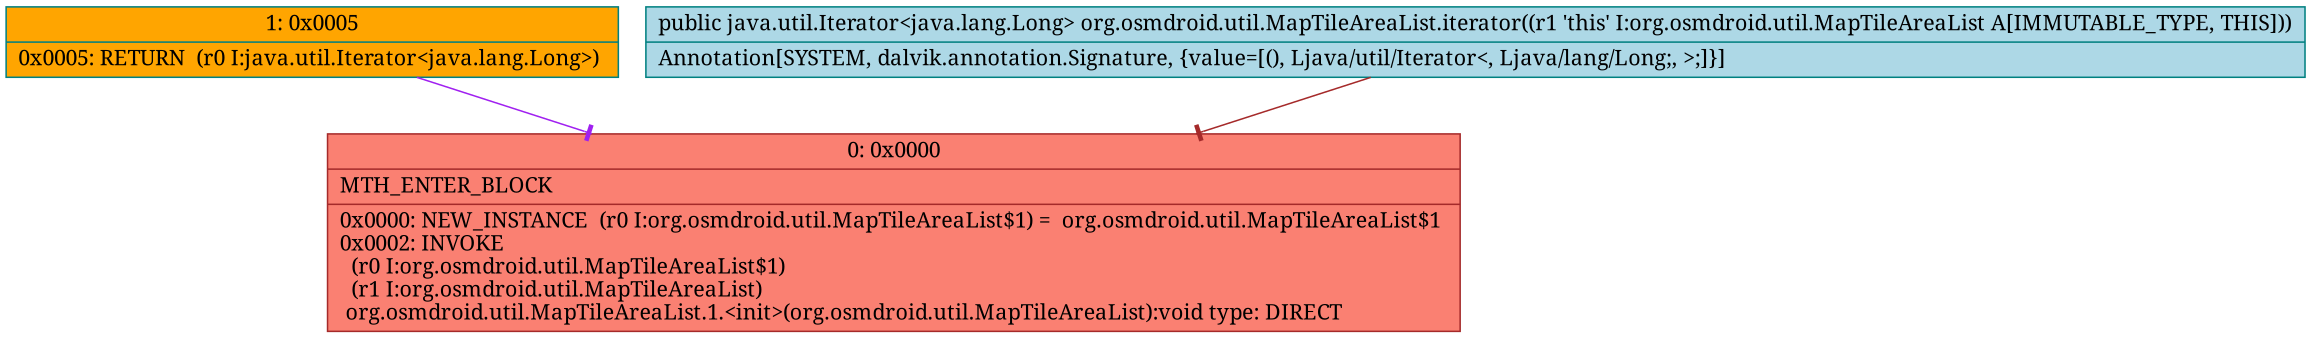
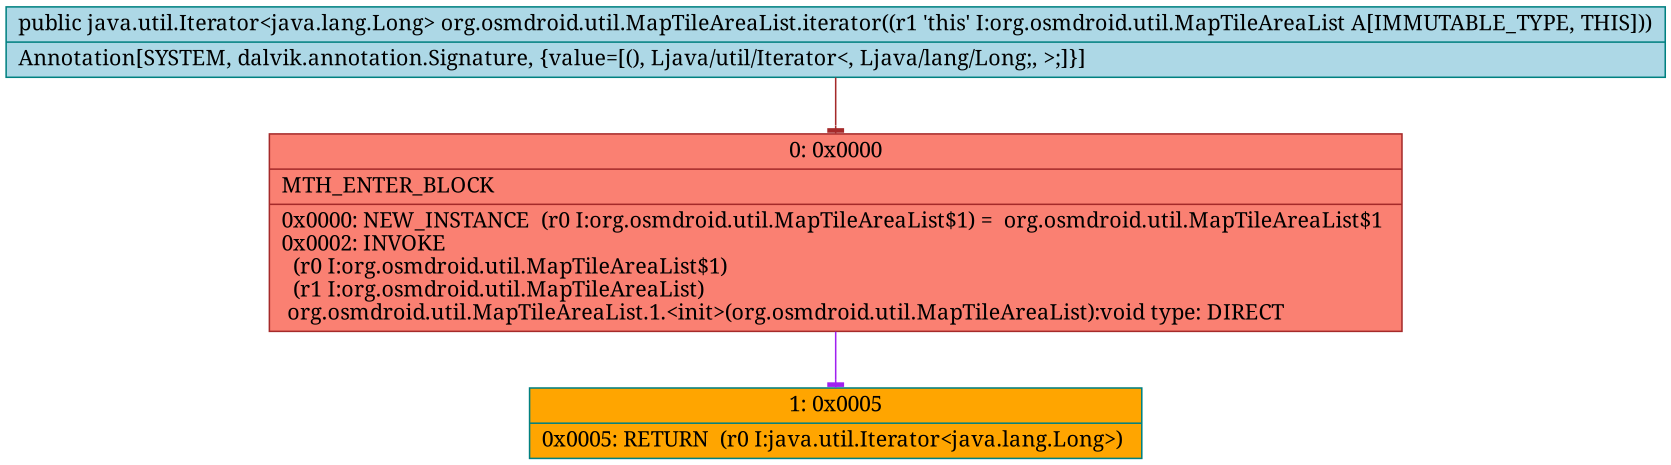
(501, 104) -> (836, 356)
